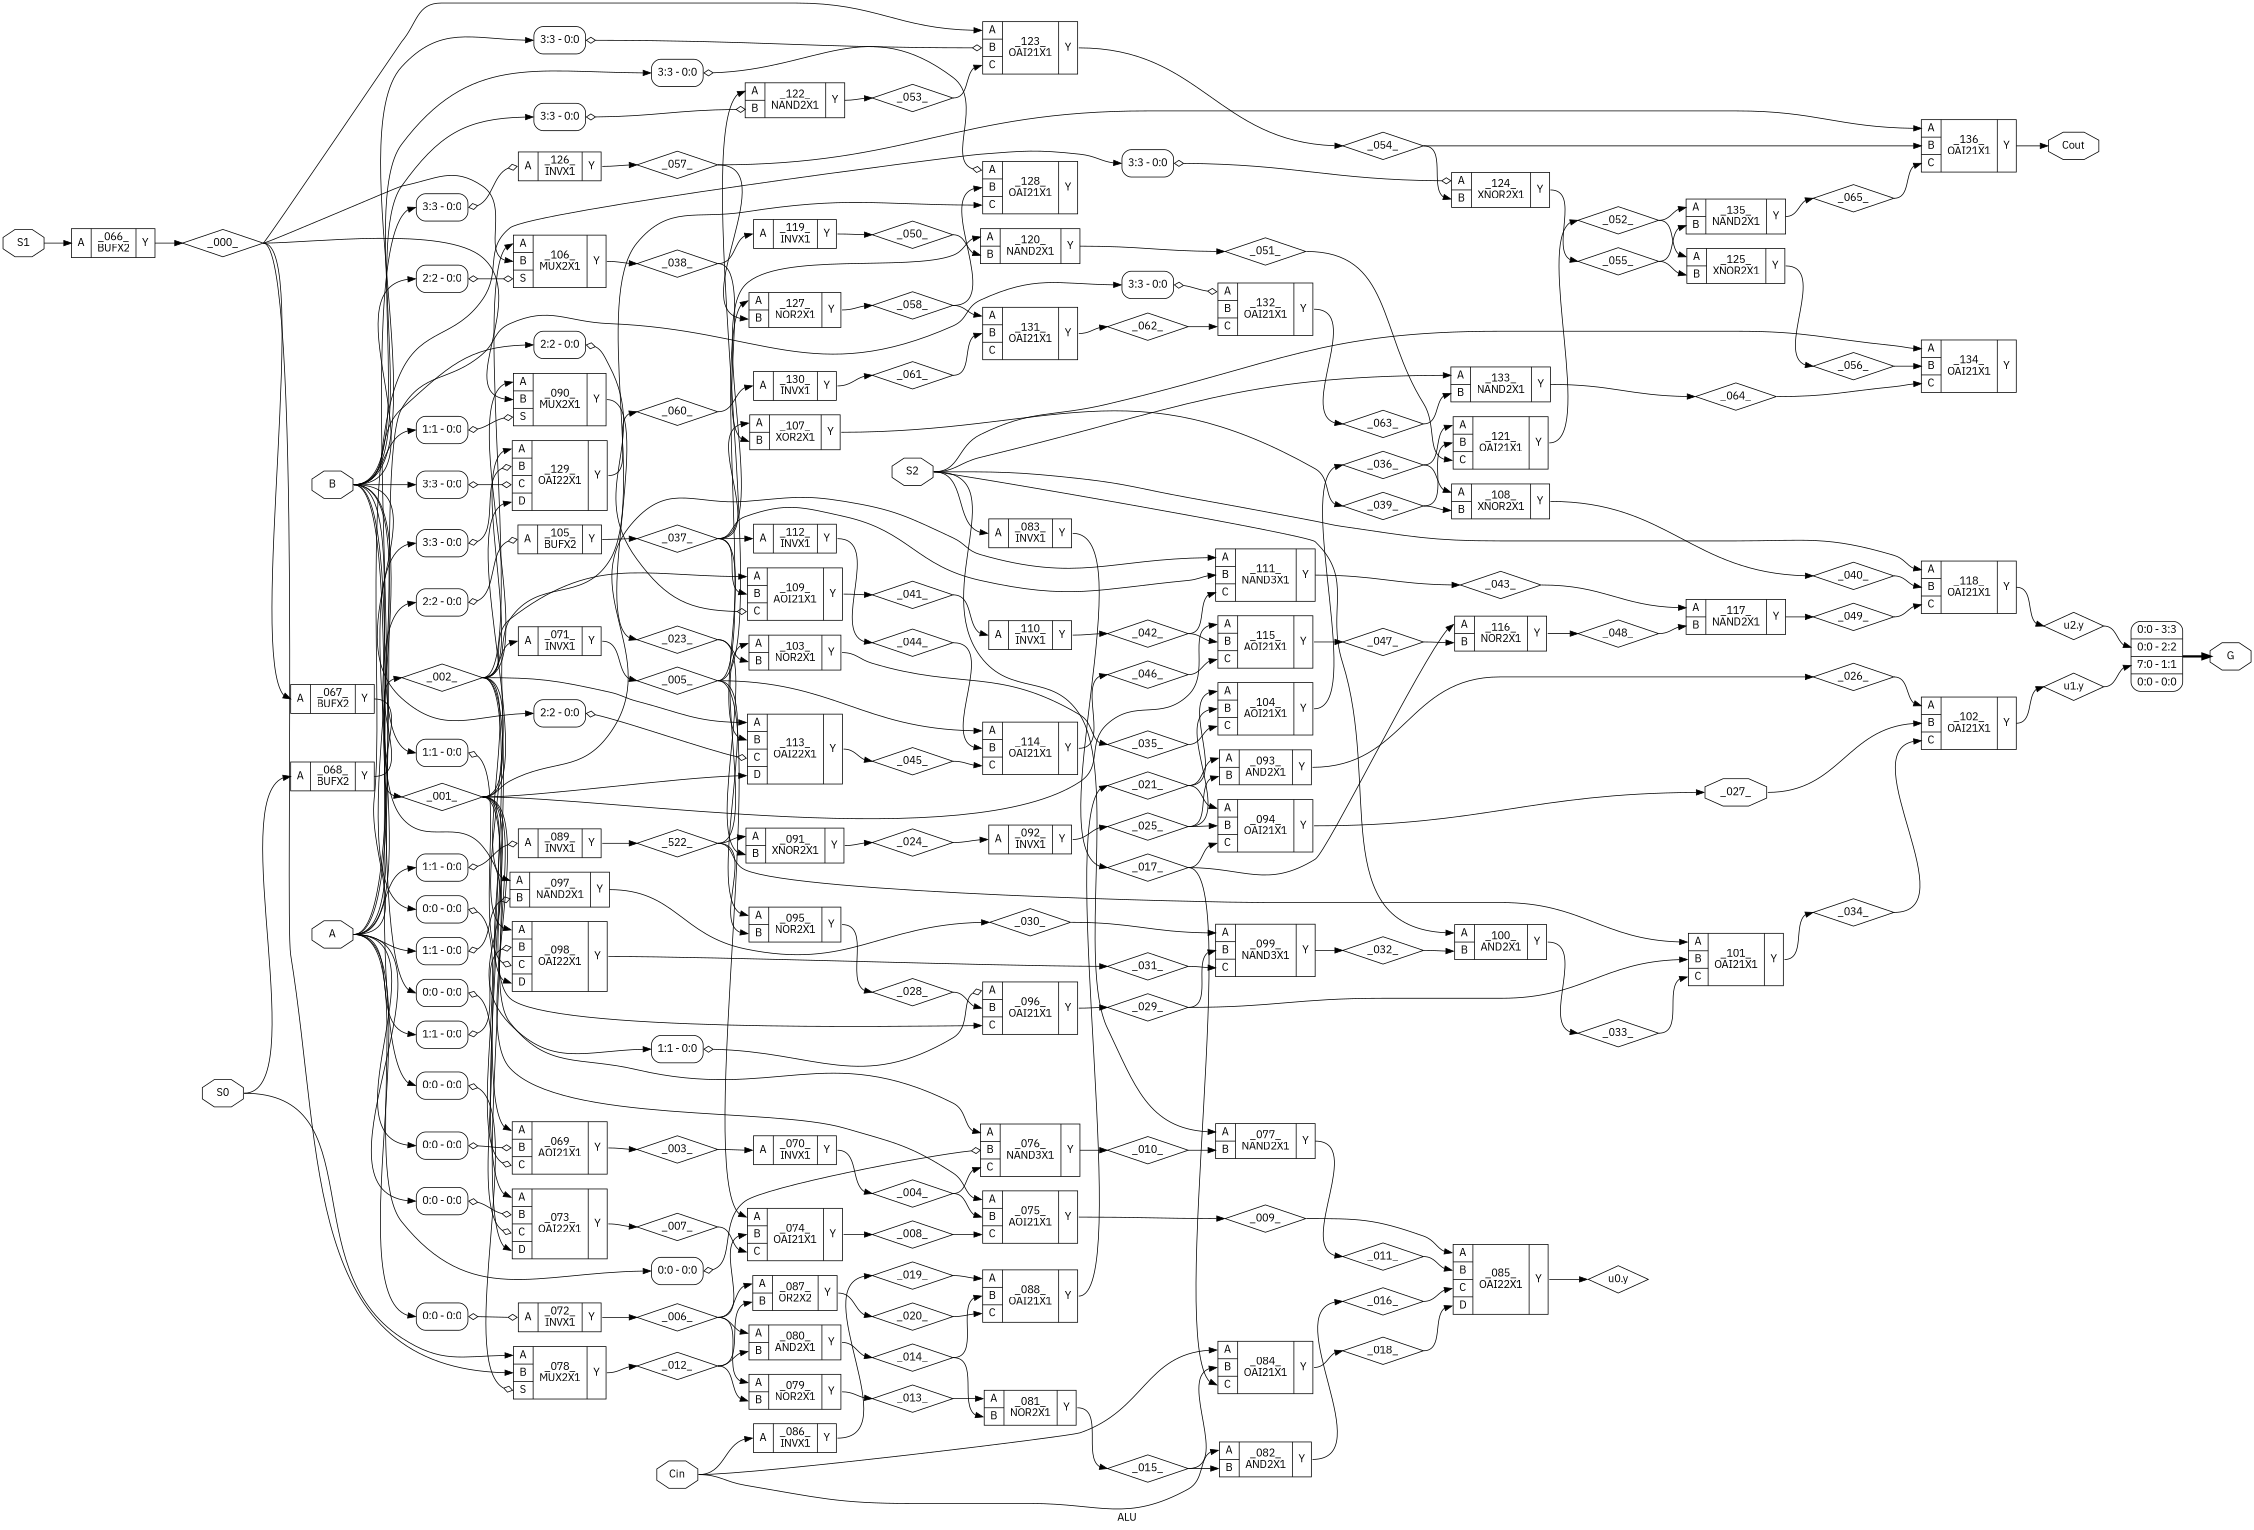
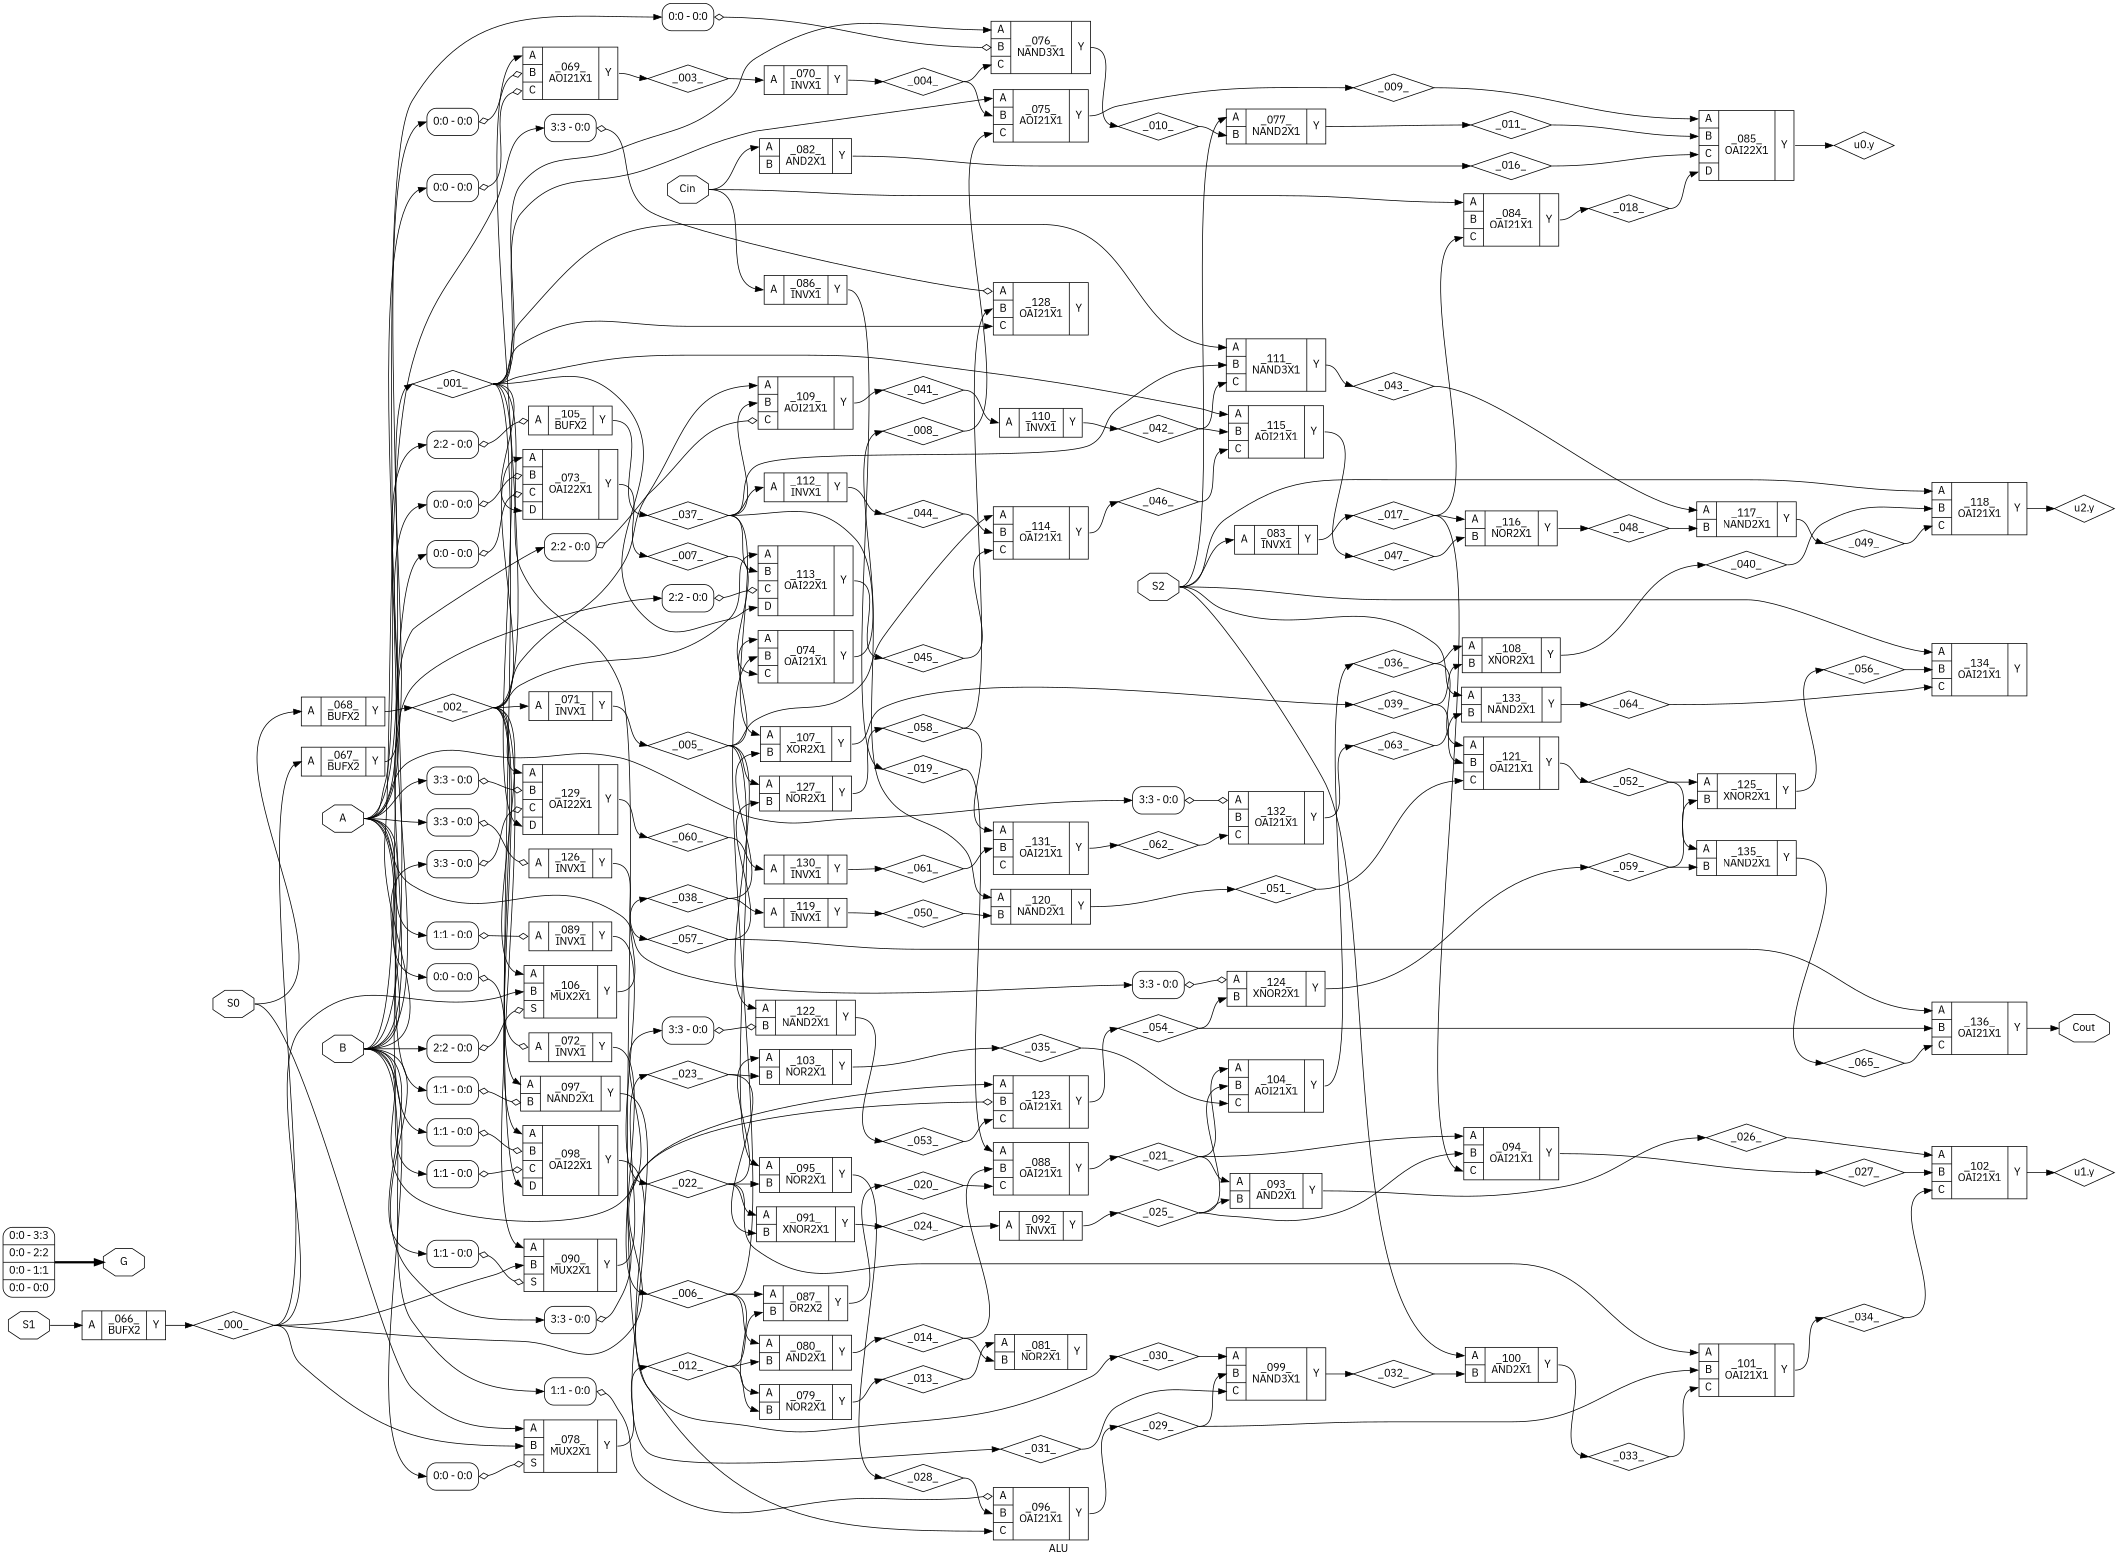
(1618, 261) -> (1629, 867)
(2115, 633) -> none
(2157, 665) -> (29, 1271)
(2115, 680) -> none
(1736, 792) -> (1864, 1173)
(677, 843) -> (688, 1184)
(1148, 1469) -> none
